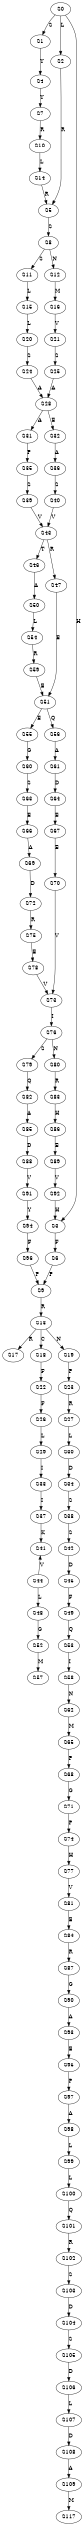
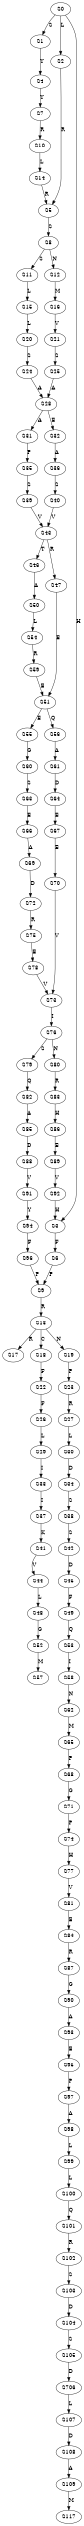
(39, 1567) -> (32, 1563)
(69, 2388) -> (69, 2388)
